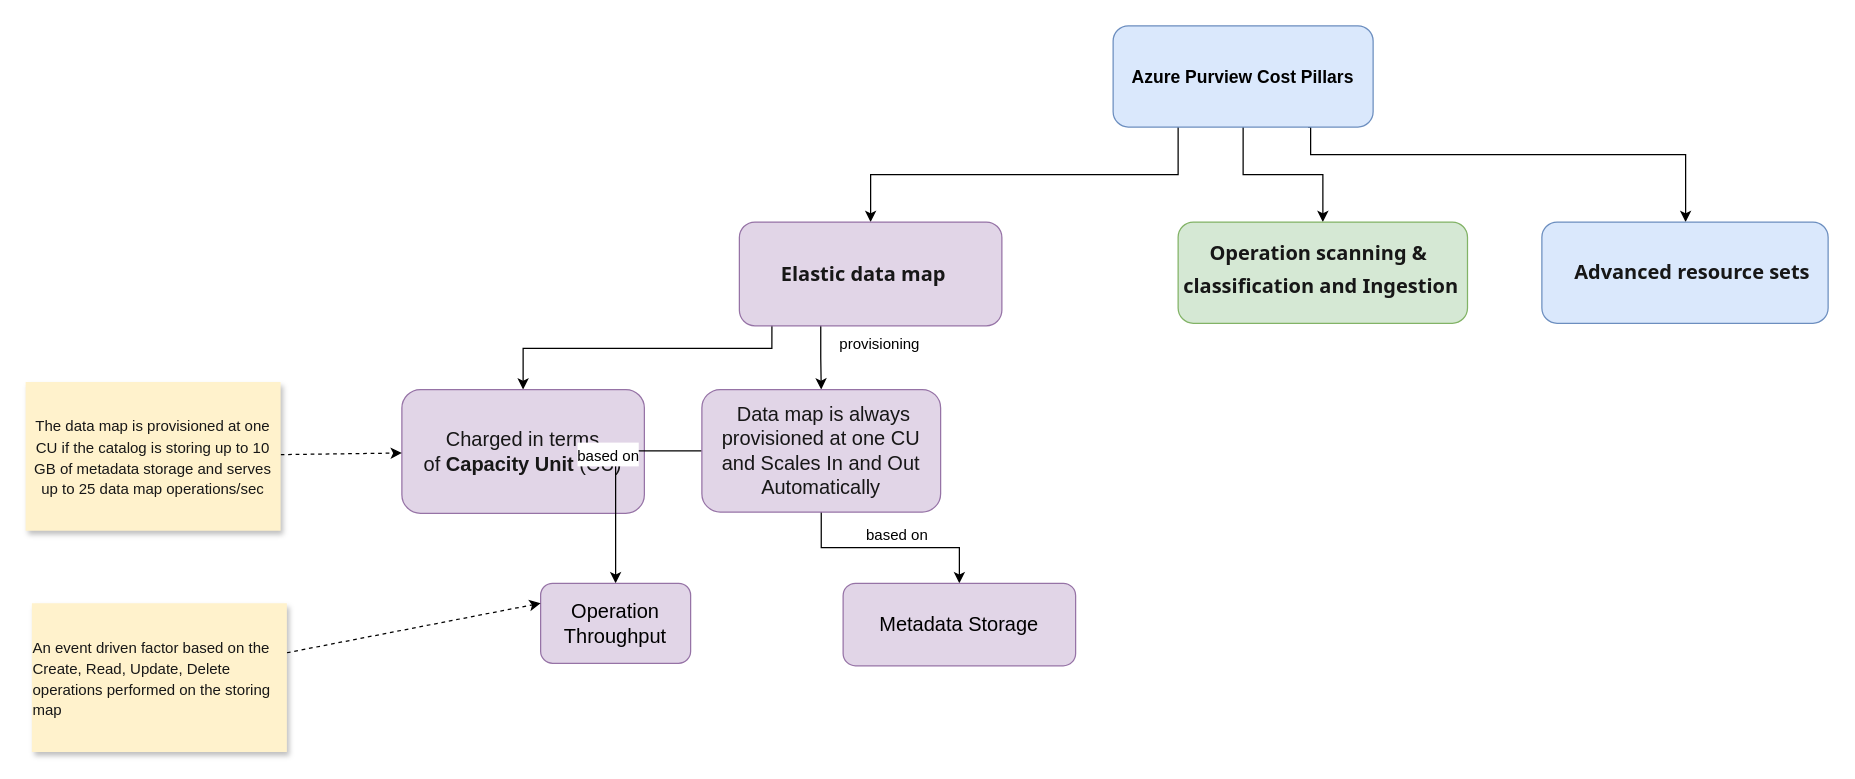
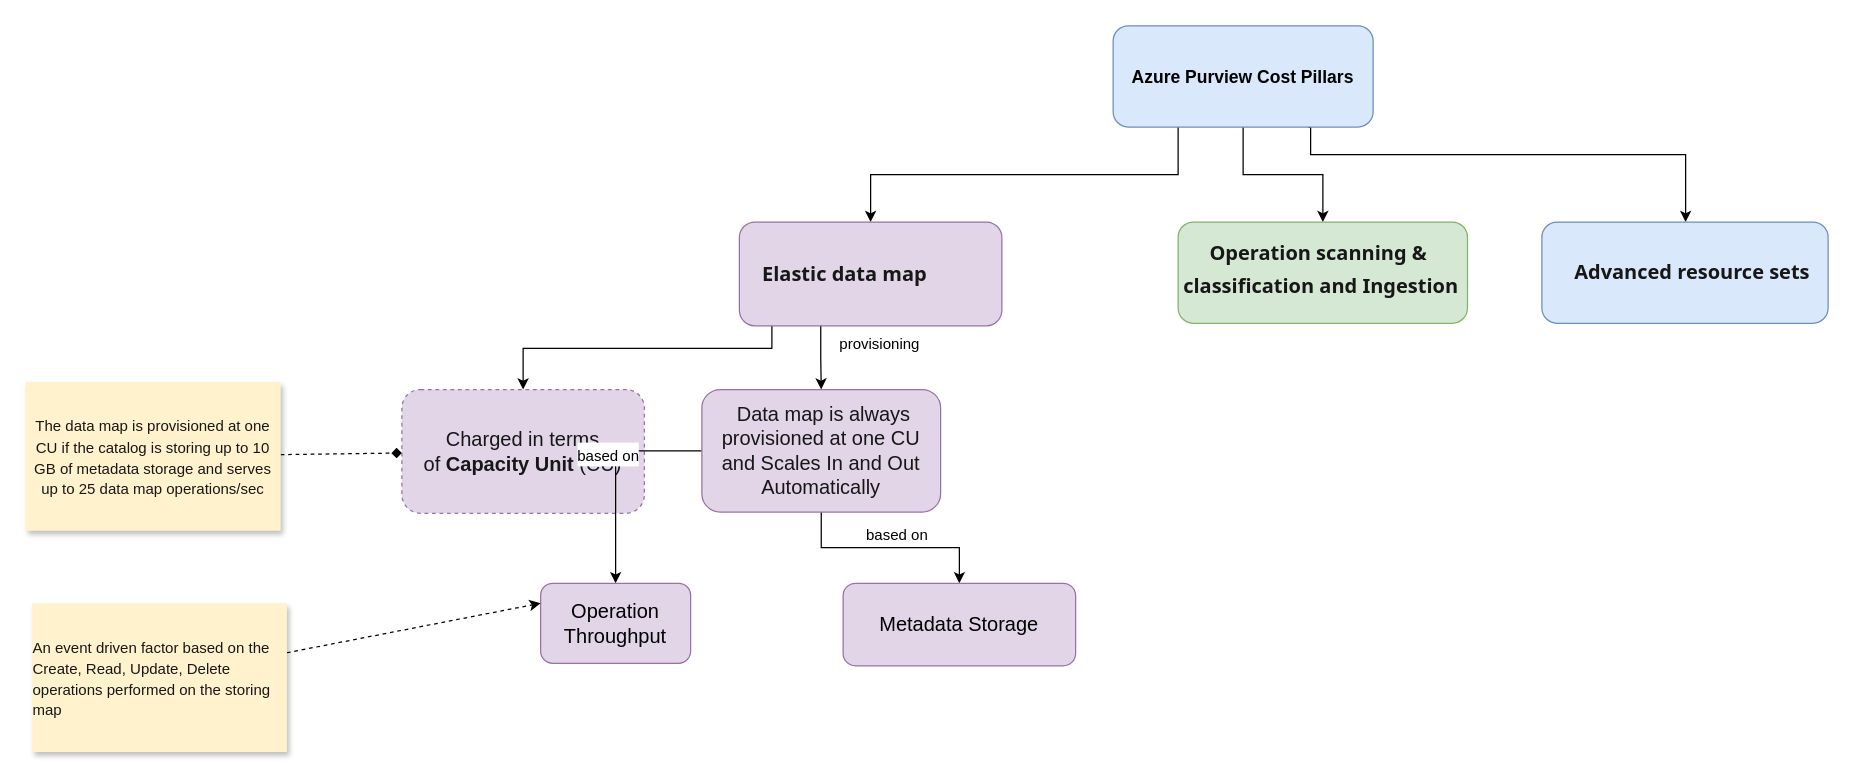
(863, 274) -> (844, 274)
(523, 451) -> (523, 451)
(392, 453) -> (391, 453)
